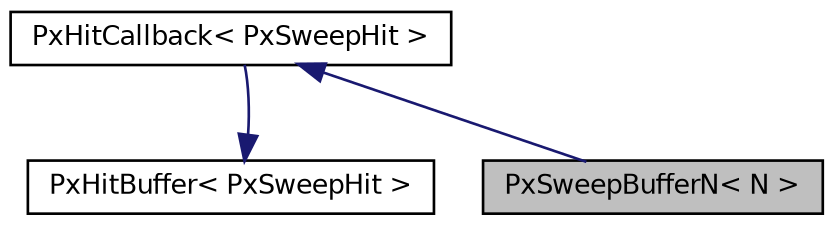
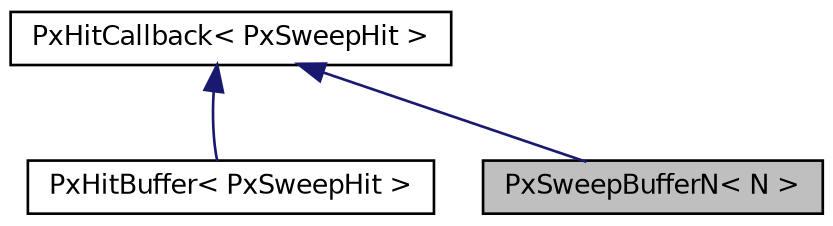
(249, 100) -> (213, 126)
